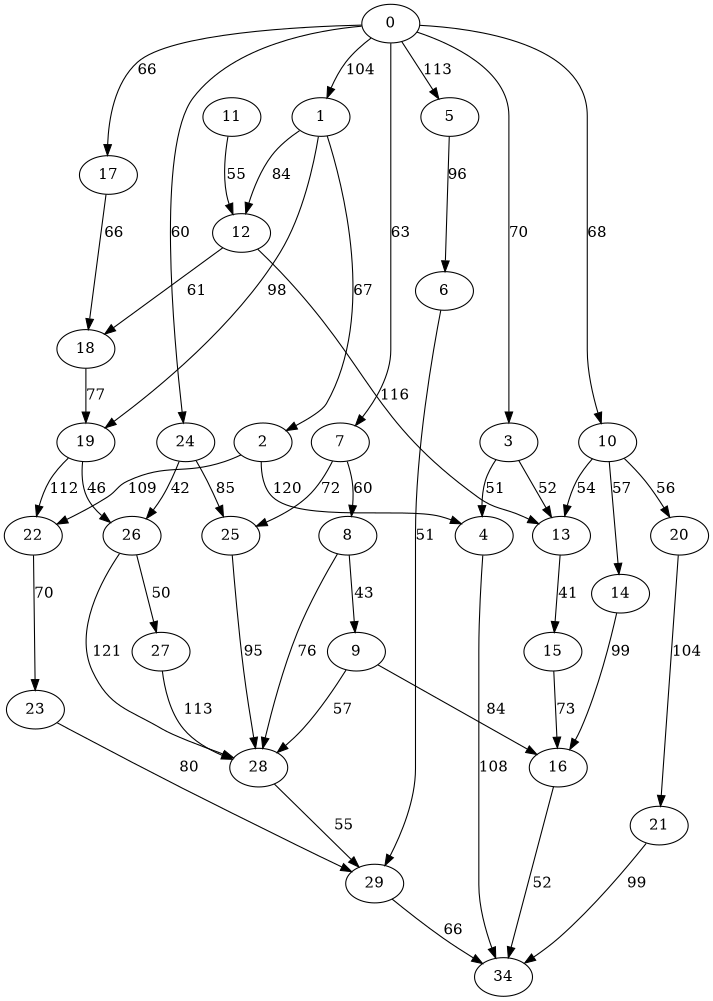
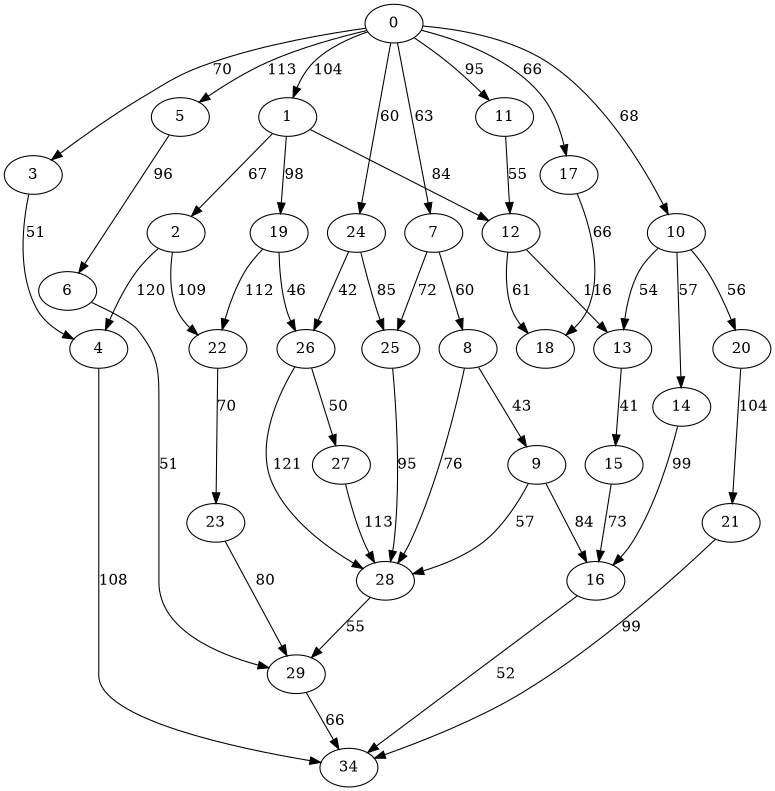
none -> (449, 64)
(86, 390) -> none
(532, 484) -> none
